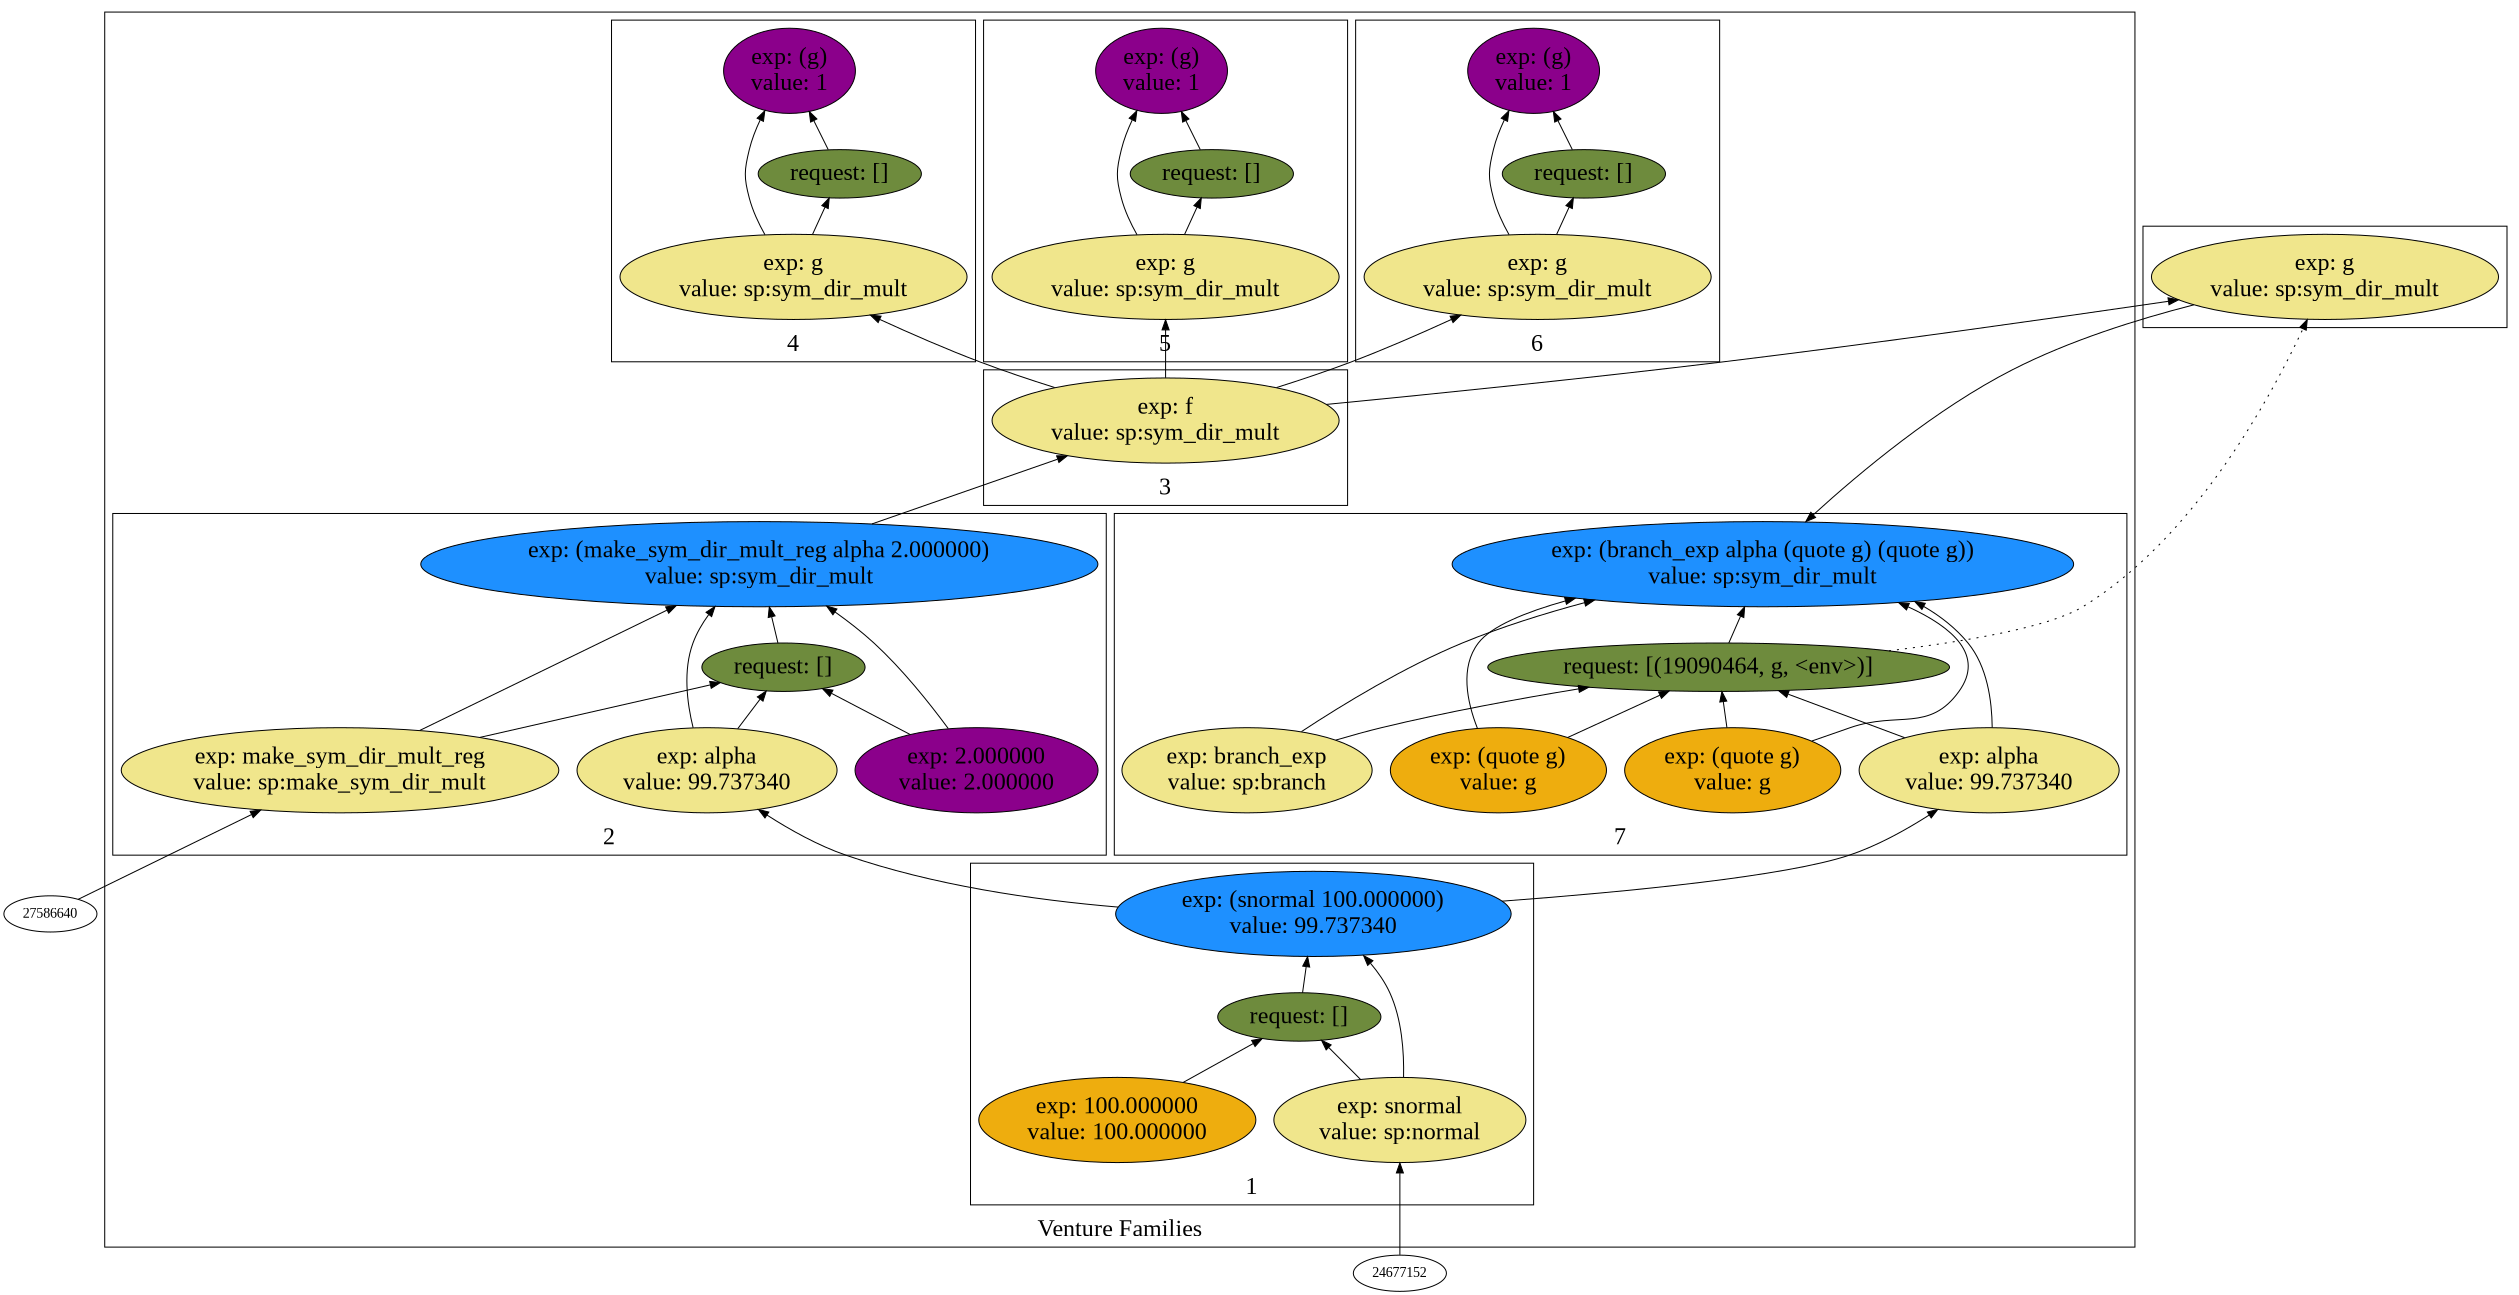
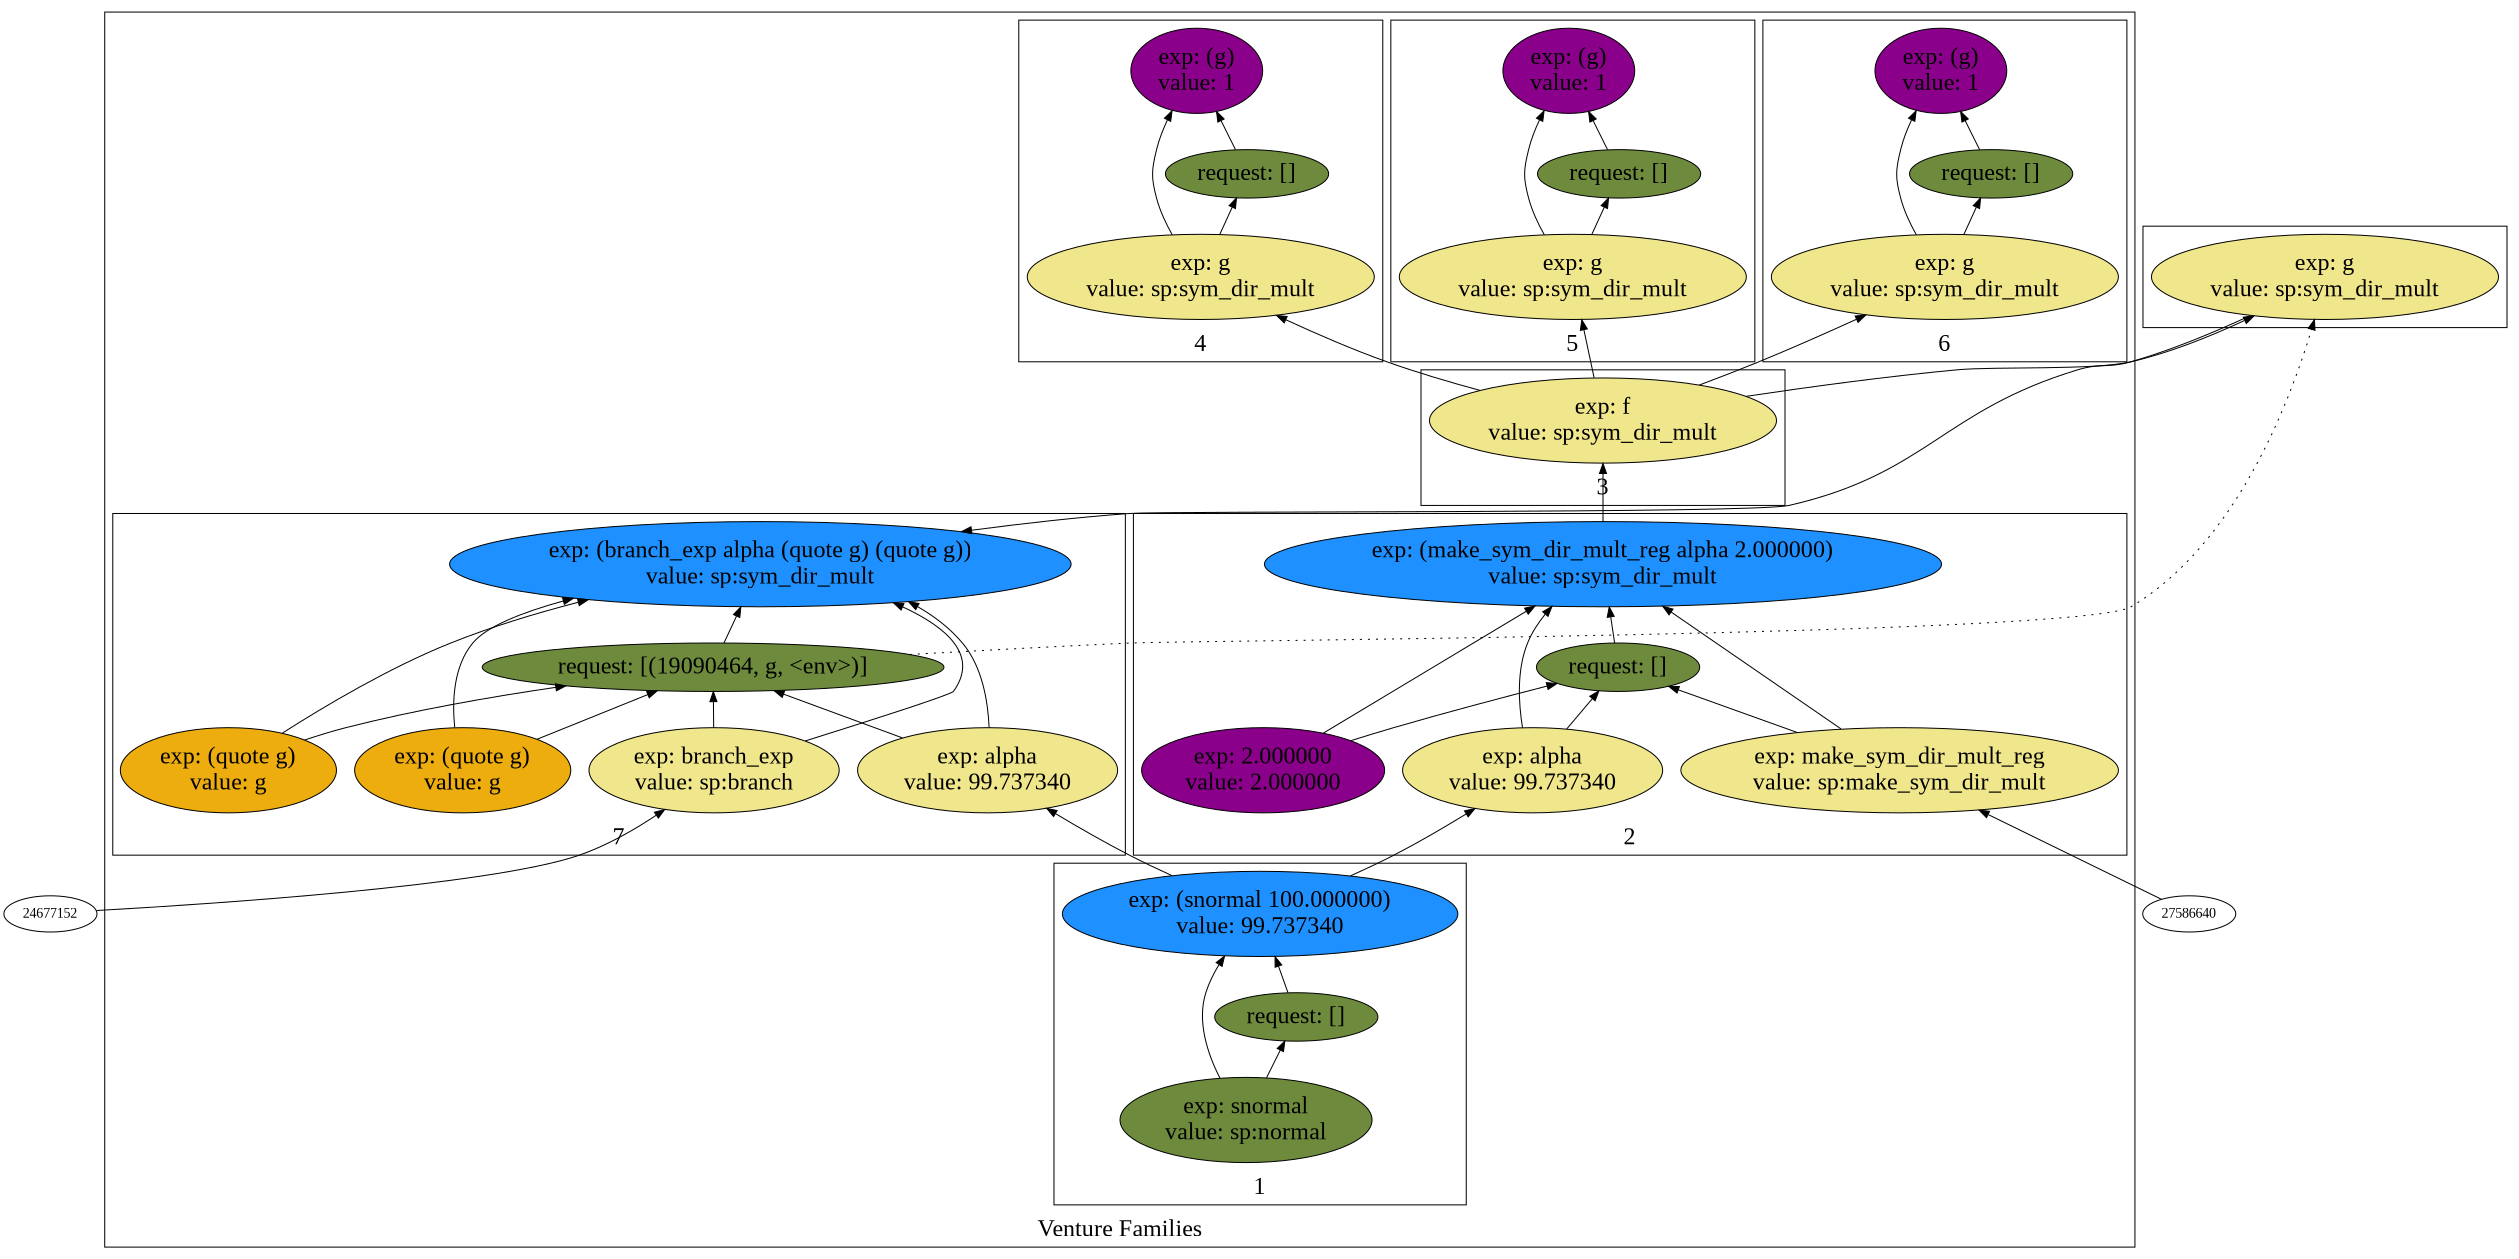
(1117, 1120) -> none
(1400, 1120) -> (1246, 1120)
(1400, 1214) -> (382, 888)
